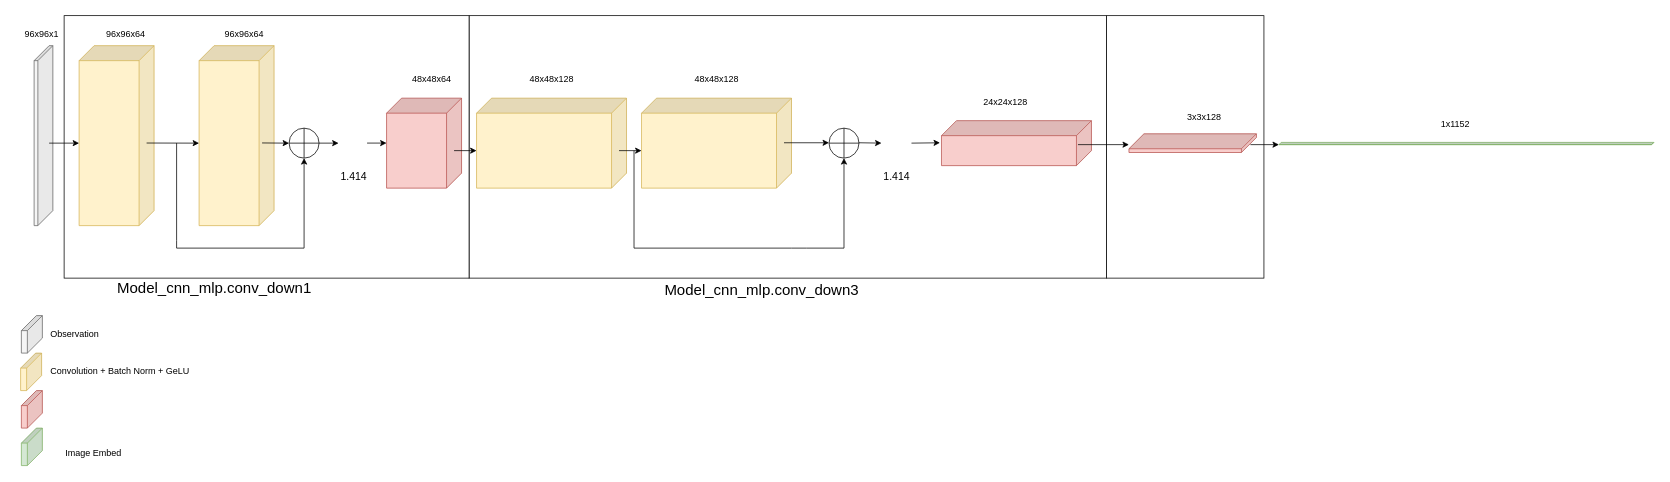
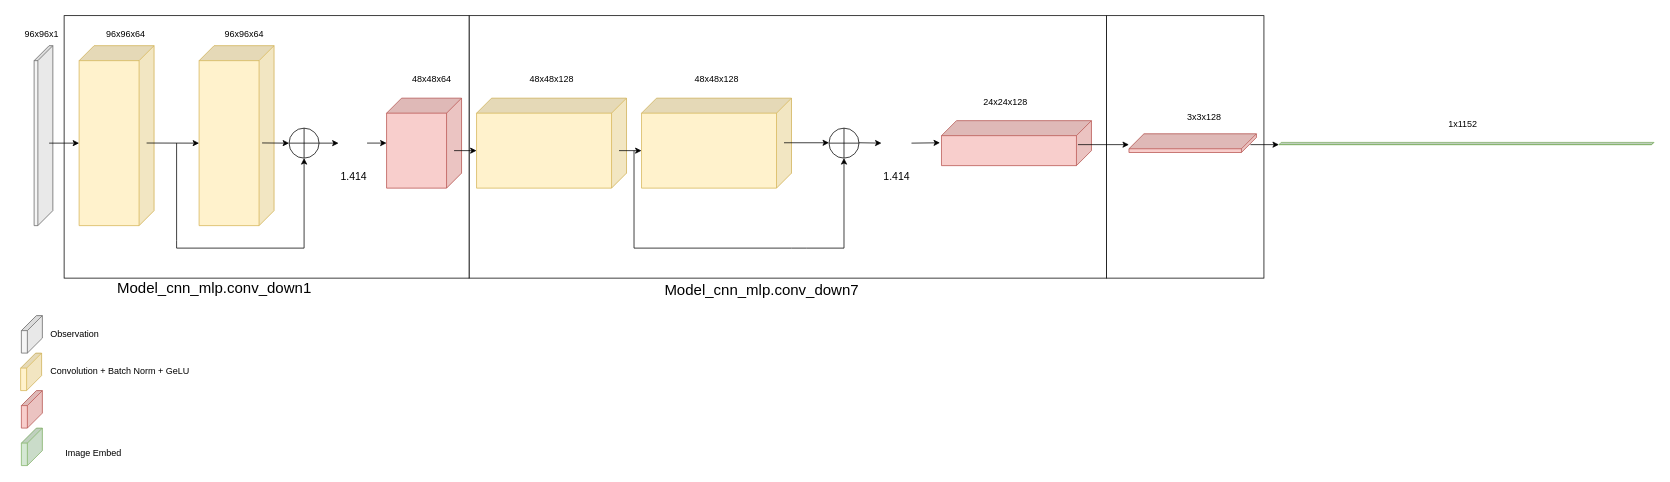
(1455, 124) -> (1463, 124)
(762, 289) -> (762, 289)
